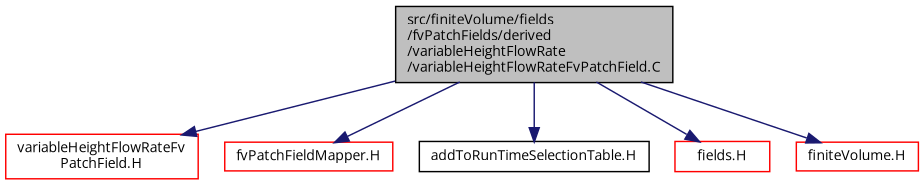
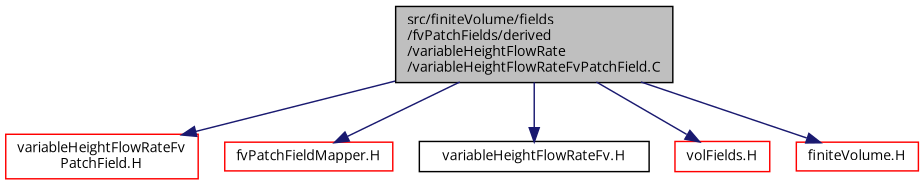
(534, 157) -> (534, 157)
(722, 157) -> (722, 157)
